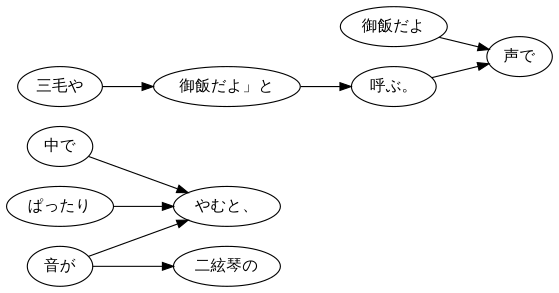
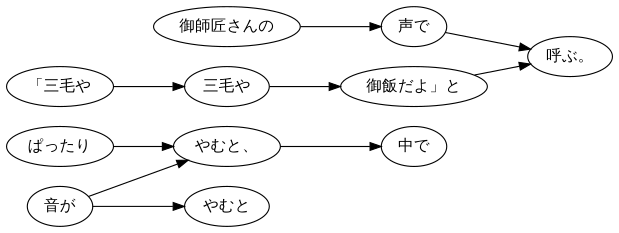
(394, 27) -> (227, 27)
(455, 72) -> (482, 40)
none -> (60, 87)
(133, 173) -> (325, 146)
(227, 266) -> (227, 206)
